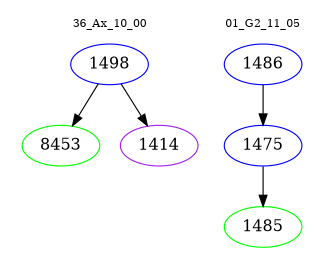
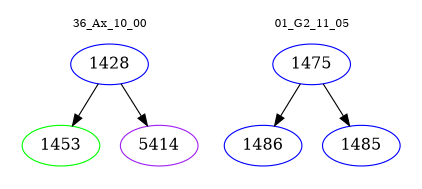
(110, 64) -> (110, 64)
(263, 99) -> (291, 100)
(61, 146) -> (61, 146)
(159, 146) -> (159, 146)
(263, 227) -> (361, 146)
